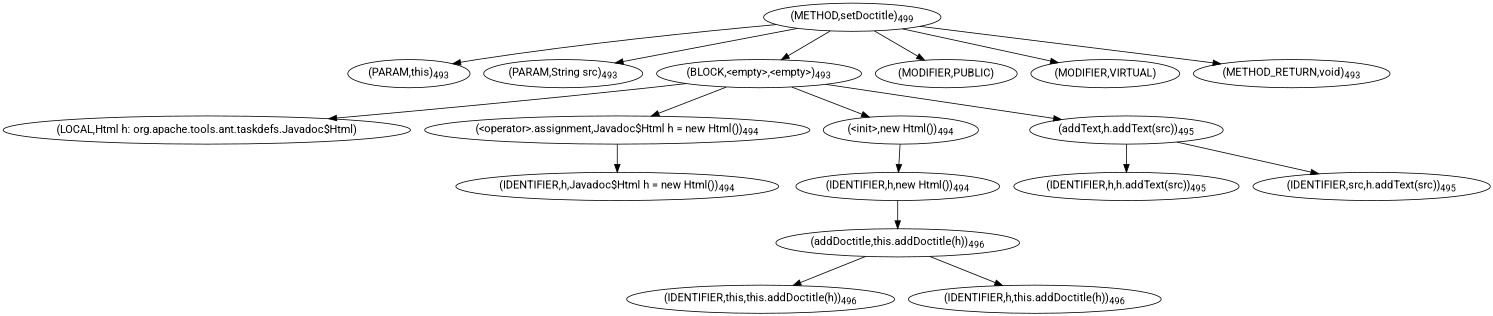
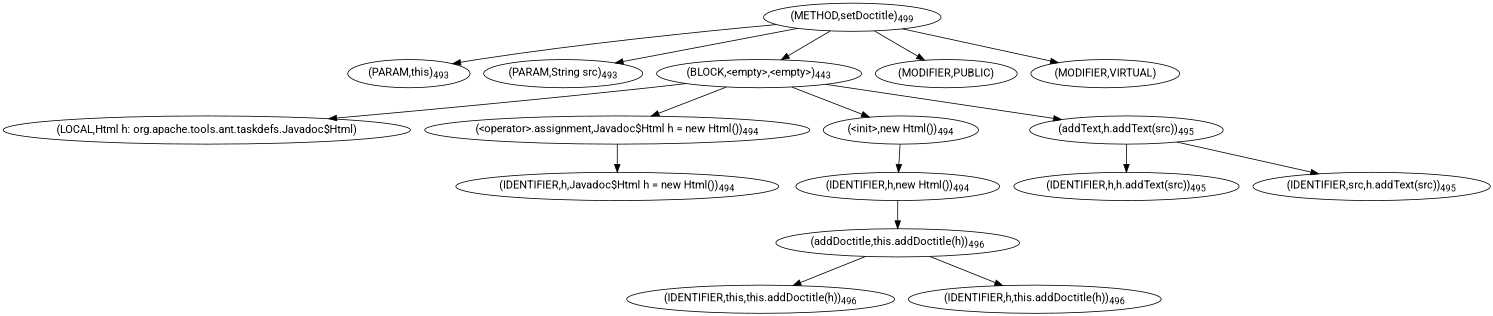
(823, 72) -> (823, 72)
(1292, 74) -> none
